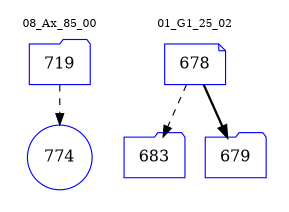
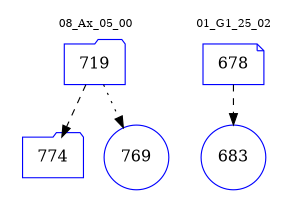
(60, 24) -> (96, 24)
(60, 157) -> (53, 157)
none -> (136, 157)
(155, 157) -> (233, 157)
(236, 157) -> none
